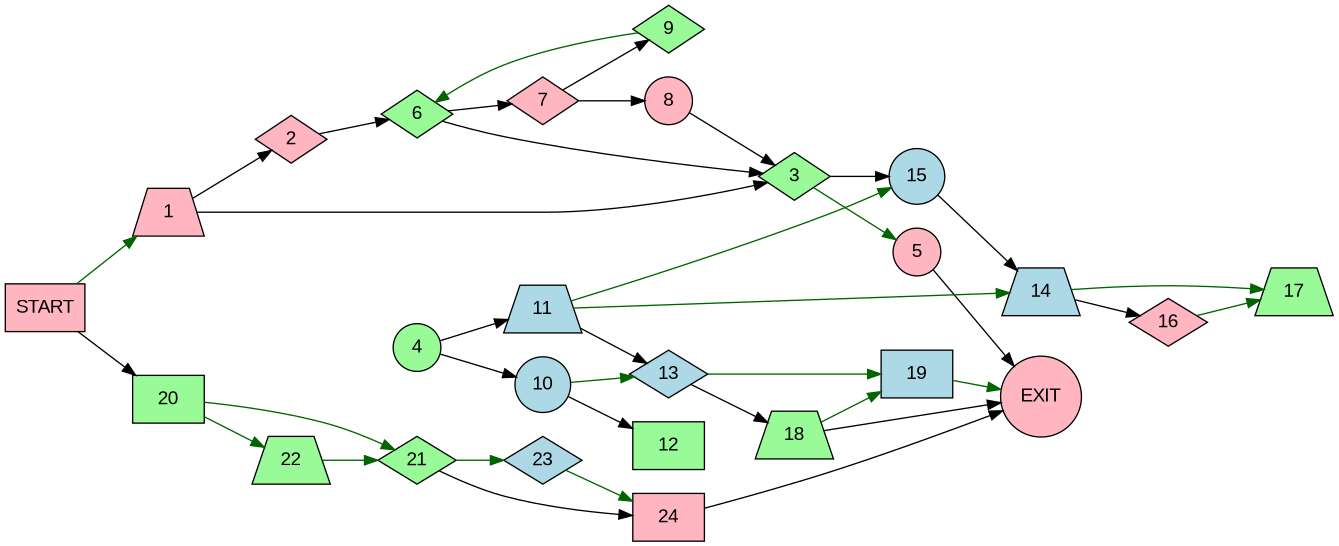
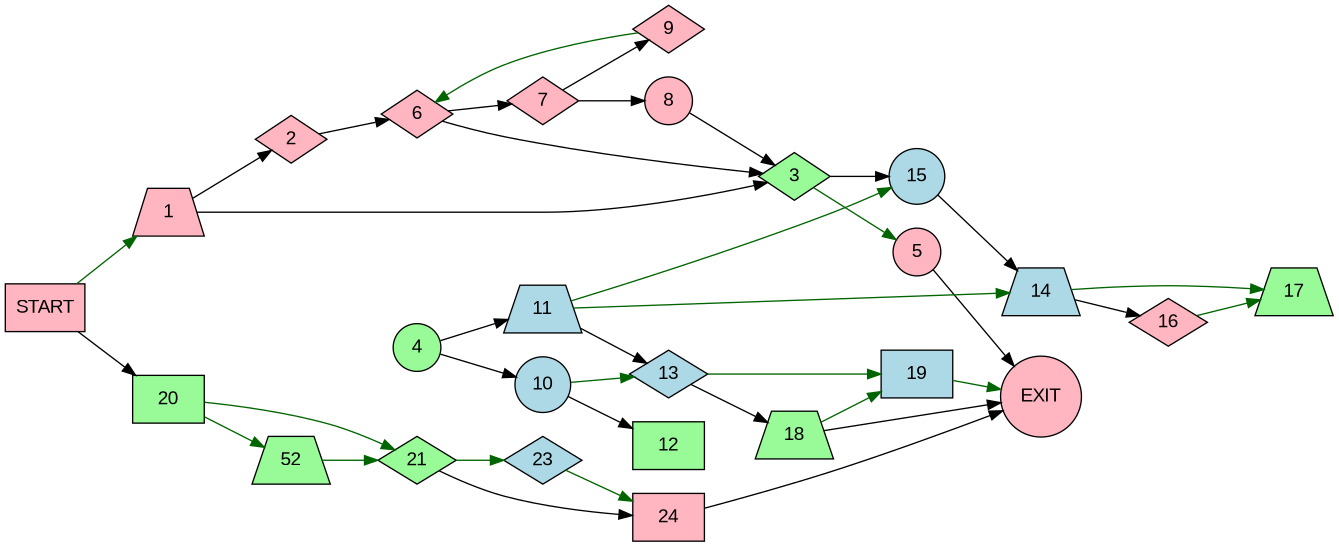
(669, 29) -> (669, 29)
(417, 114) -> (417, 114)
(291, 460) -> (291, 460)
